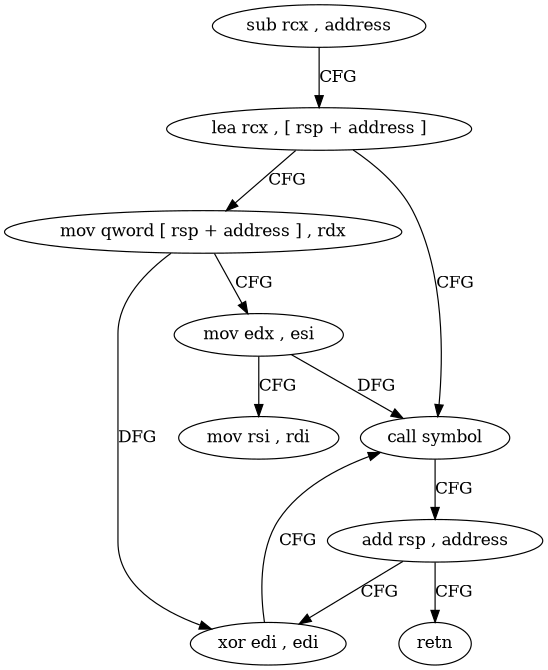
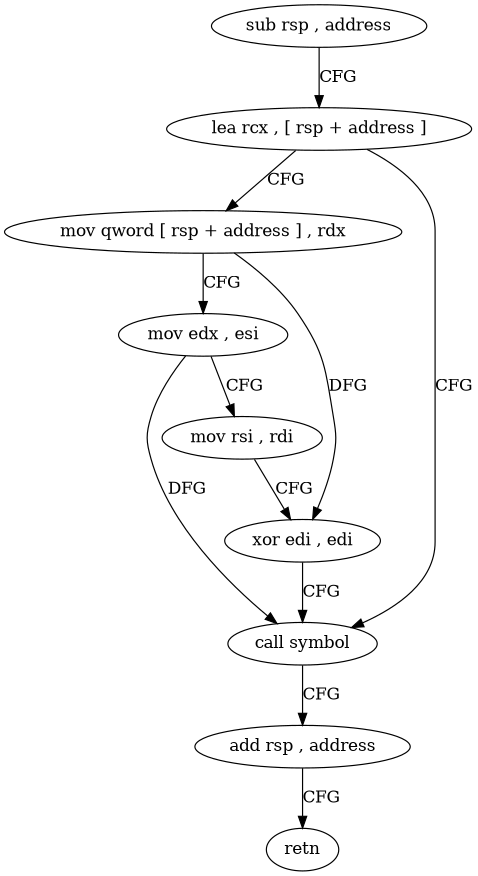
(319, 26) -> (319, 26)
(356, 590) -> (269, 484)
